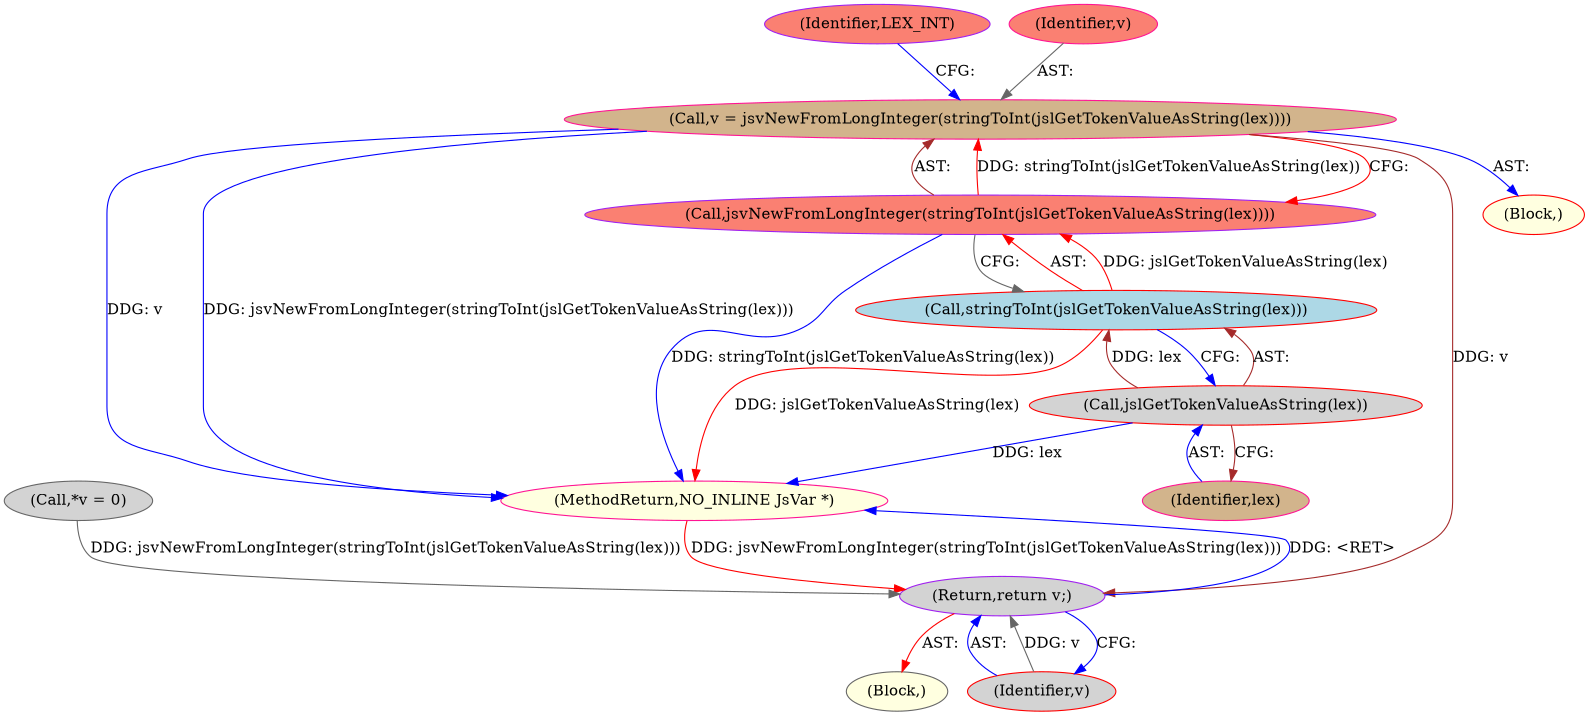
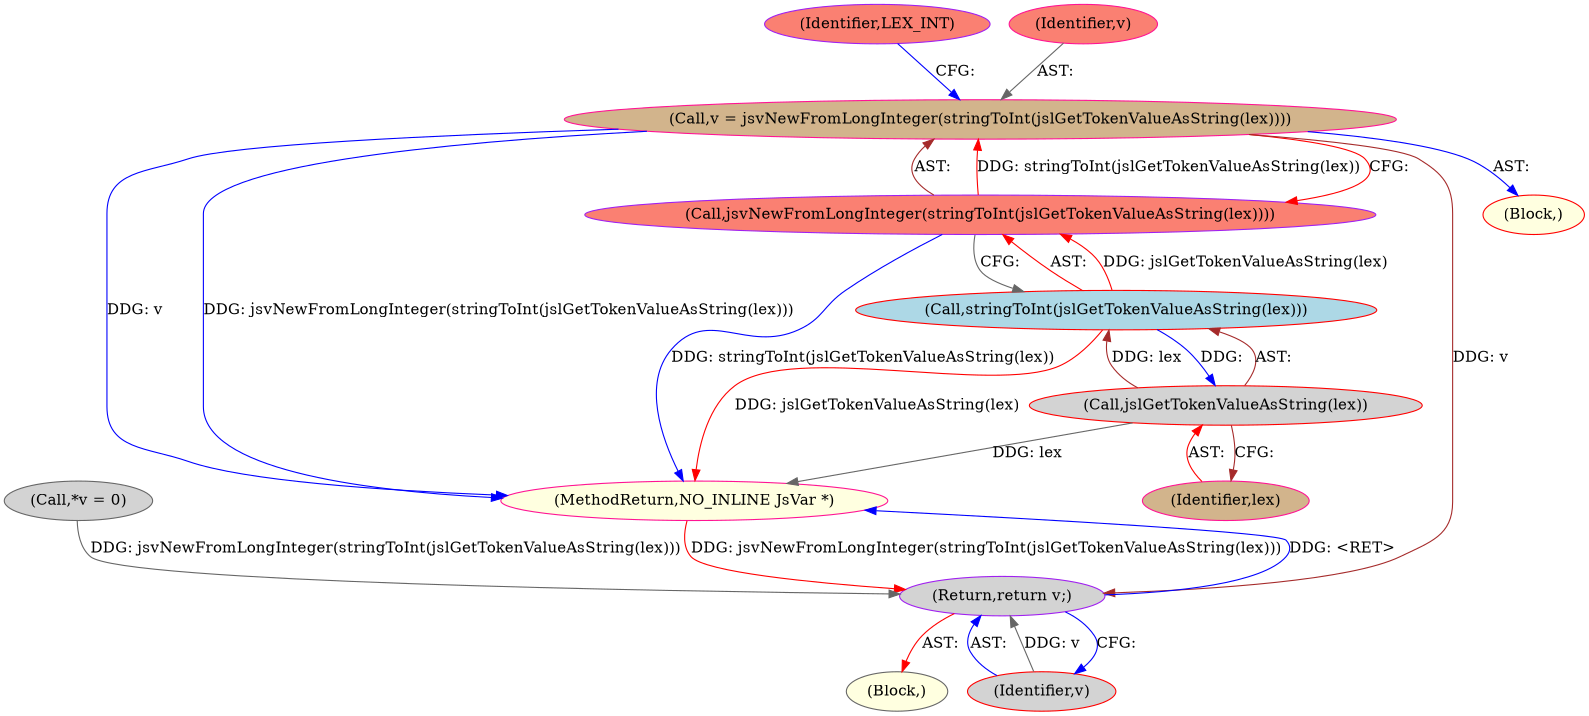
(1223, 358) -> (1224, 358)
(965, 452) -> (965, 452)
(1188, 459) -> (1188, 459)
